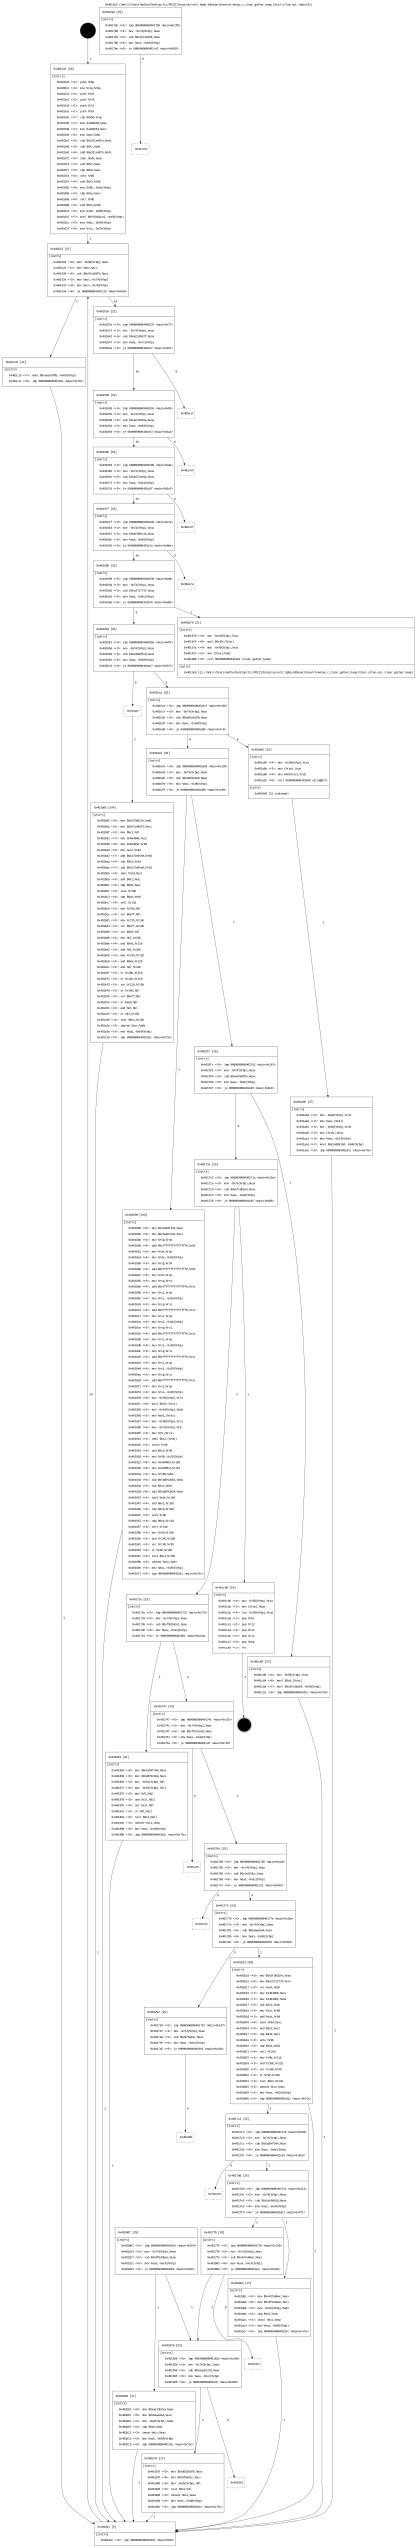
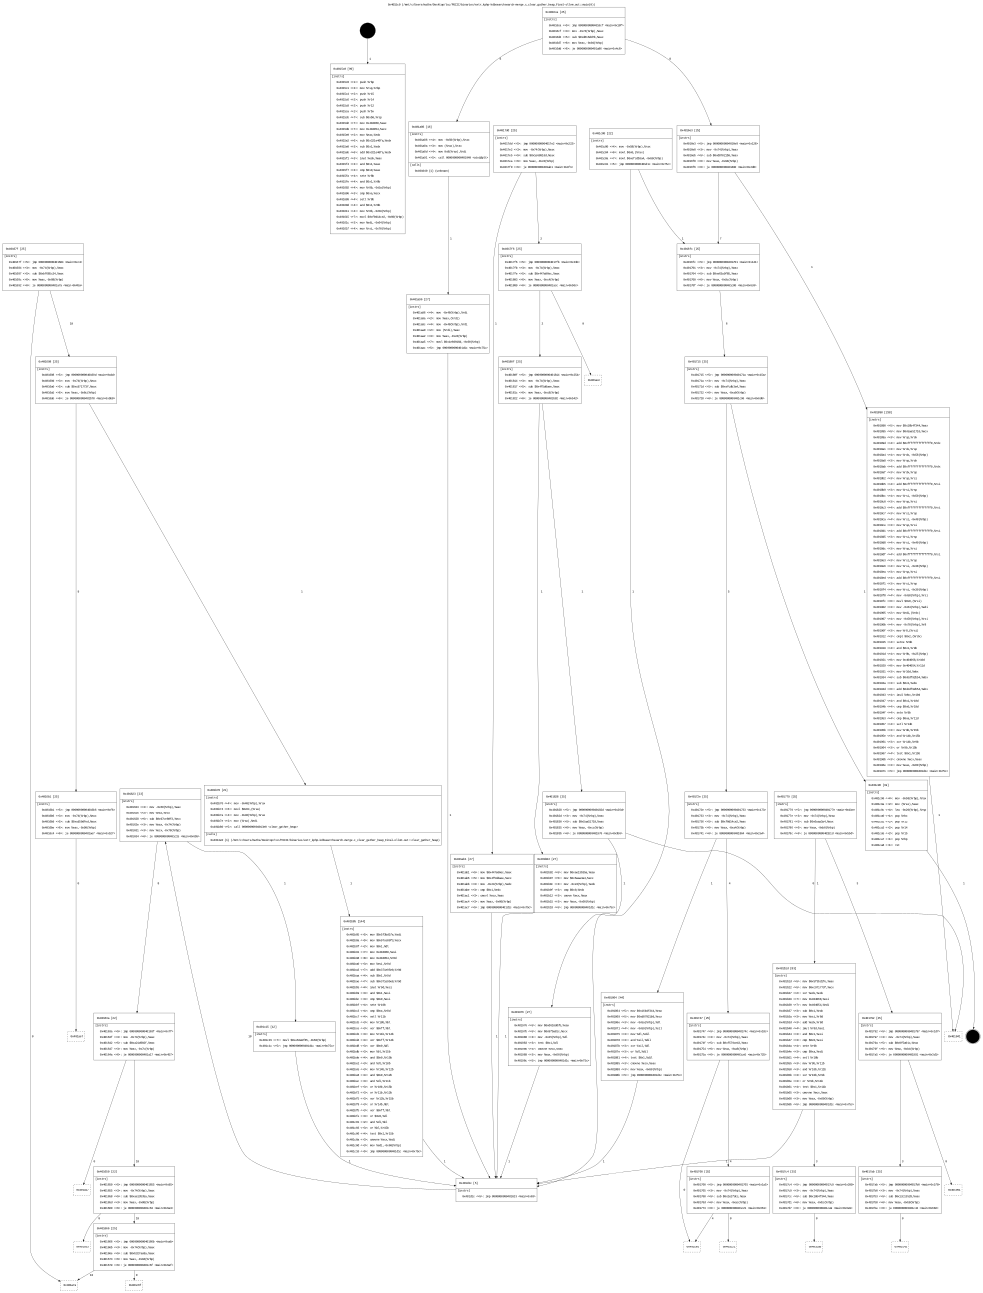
(88, 238) -> none
(115, 302) -> (158, 883)
(134, 498) -> (87, 1275)
(160, 679) -> none
(132, 758) -> (340, 880)
none -> (900, 1112)
(304, 1370) -> (657, 208)
(250, 1895) -> (705, 1227)
(103, 2026) -> (942, 903)
(267, 2165) -> none
(200, 2305) -> (540, 323)
